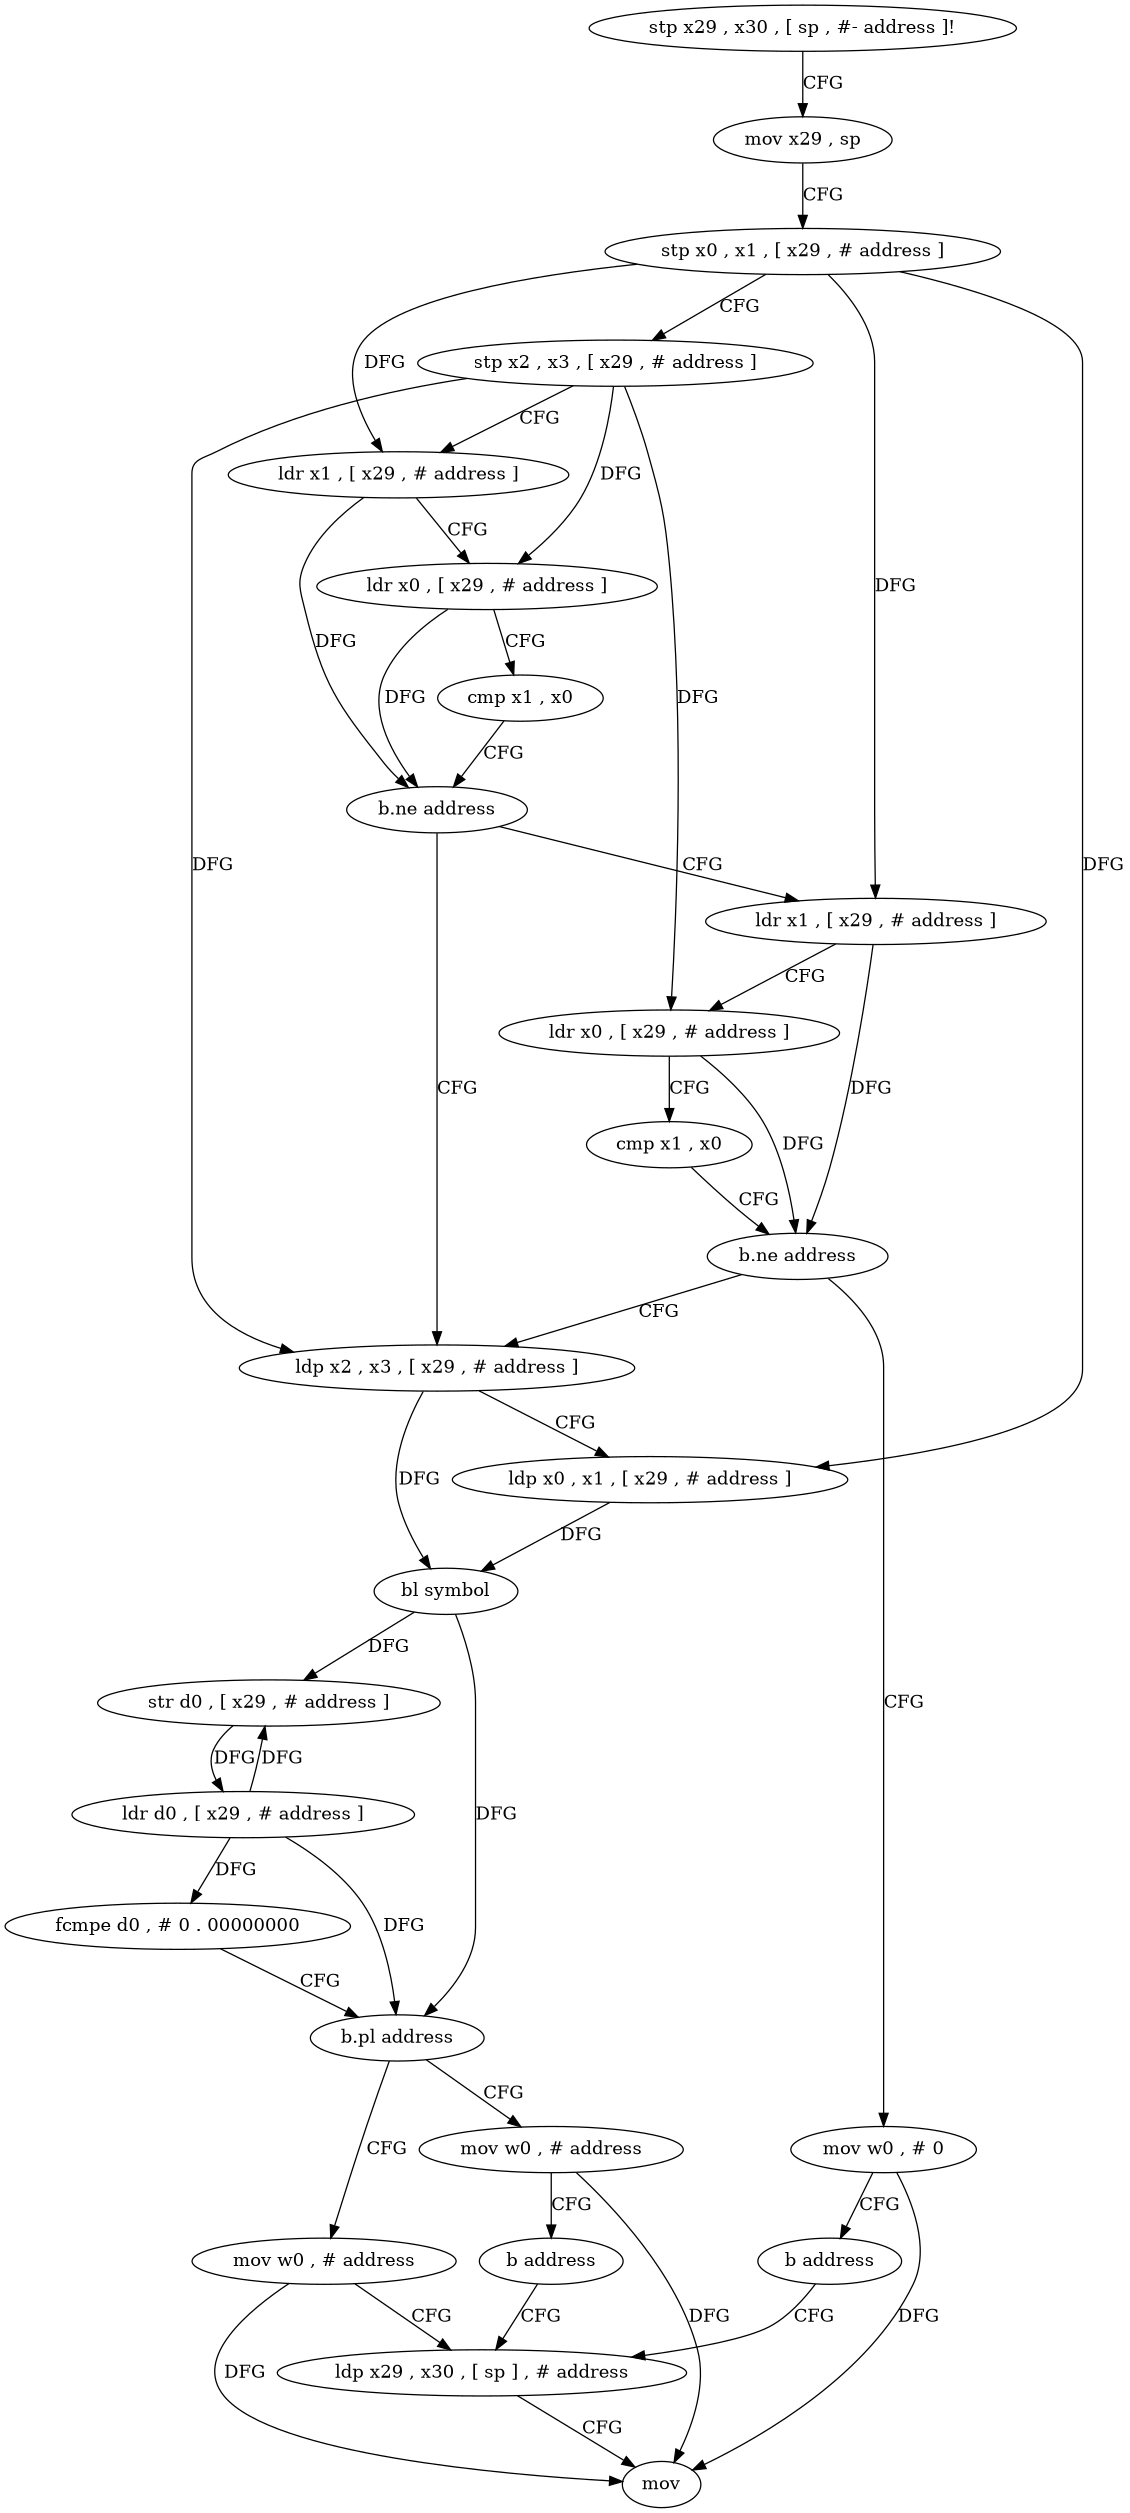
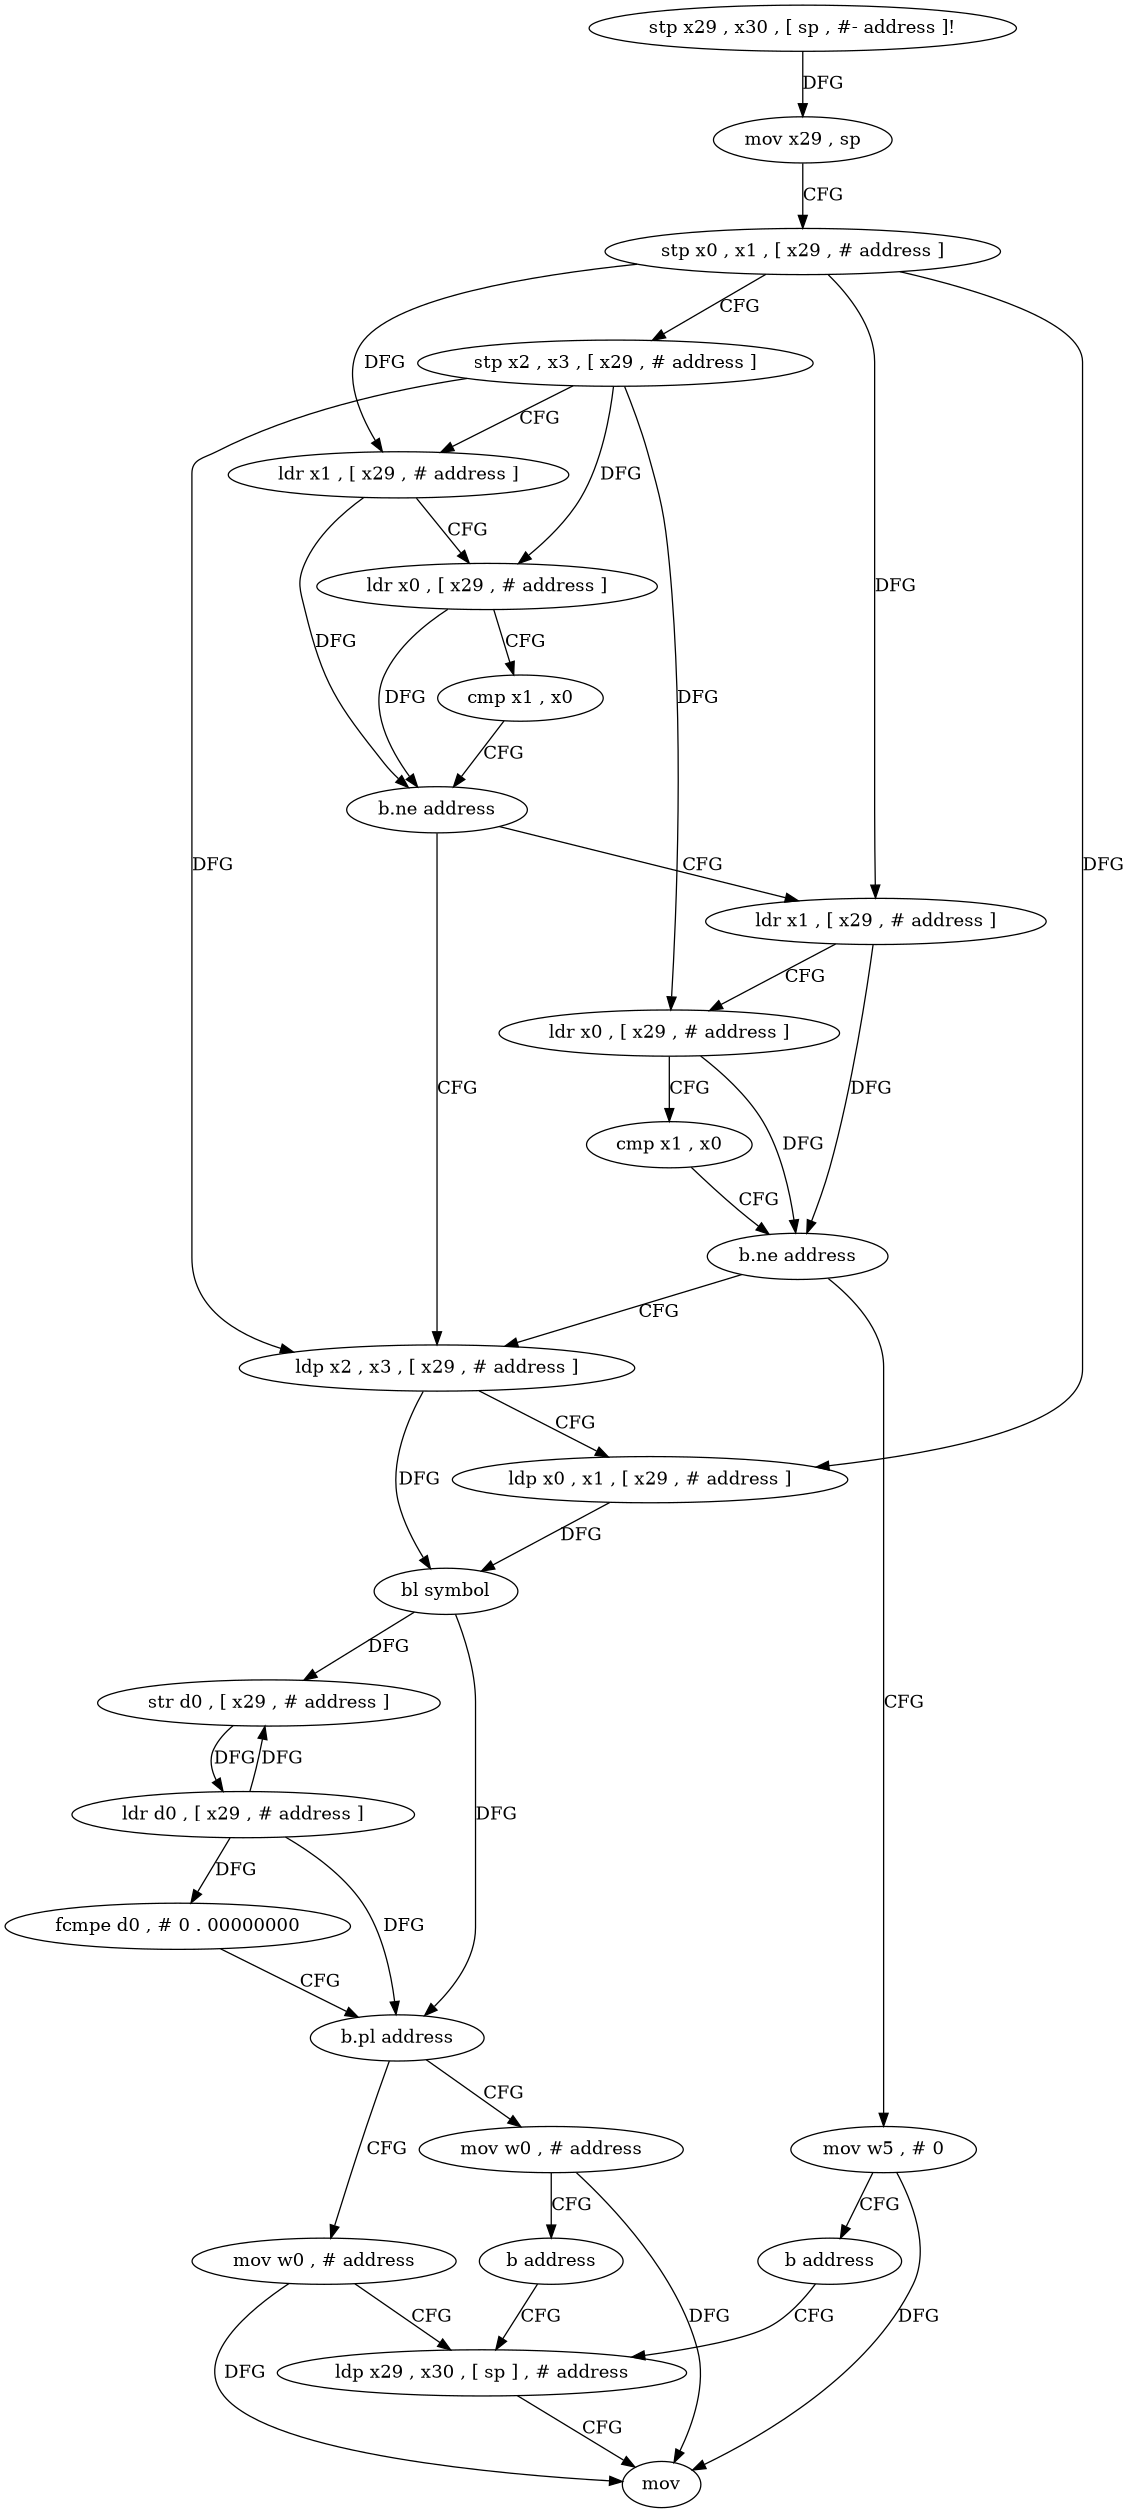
(823, 84) -> (823, 84)
(884, 2150) -> (884, 2150)
